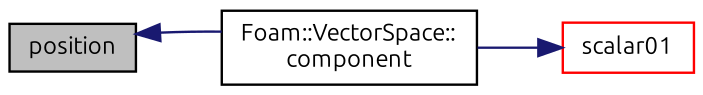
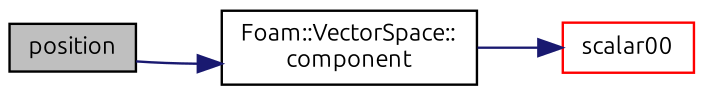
(191, 32) -> (167, 63)
(628, 48) -> (628, 48)
